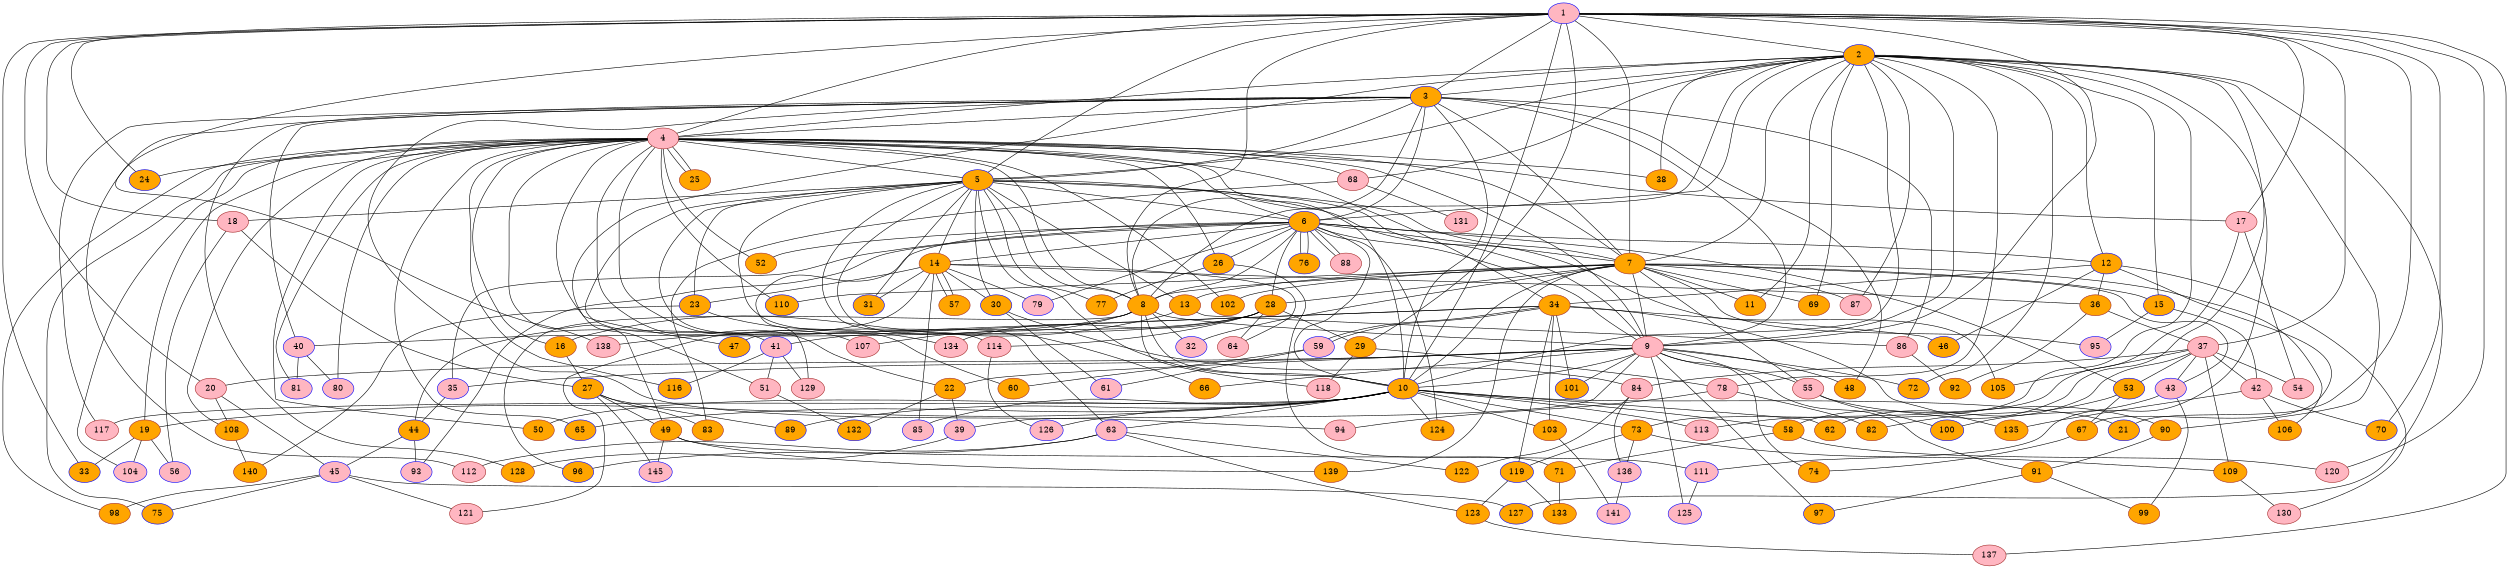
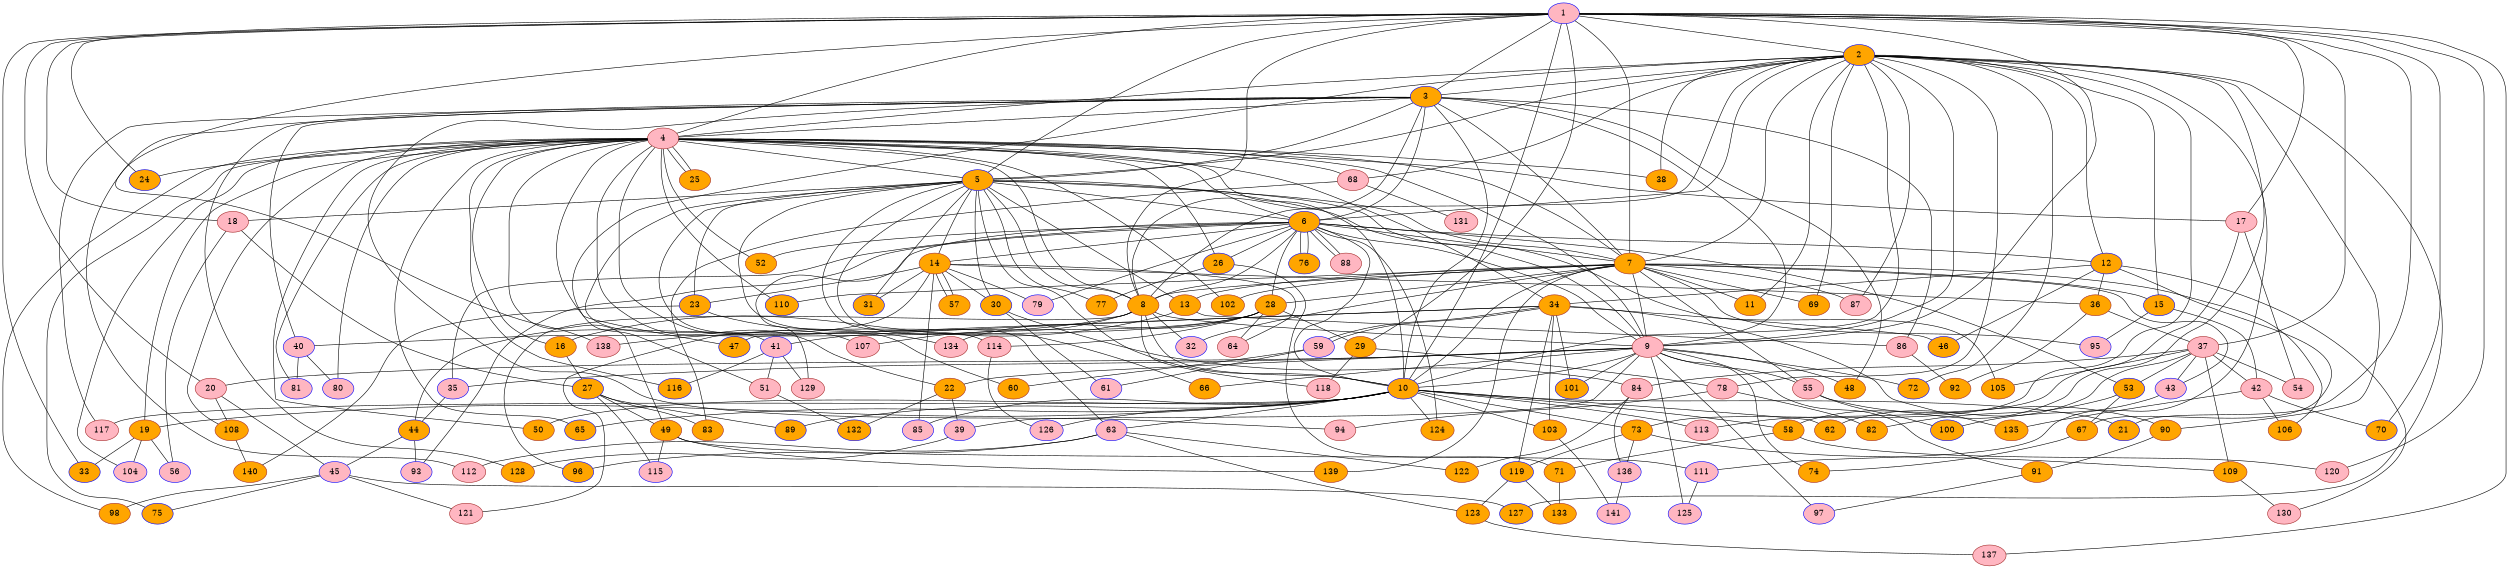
(656, 472) -> (656, 472)
(1819, 514) -> (1819, 514)
(2144, 514) -> none
